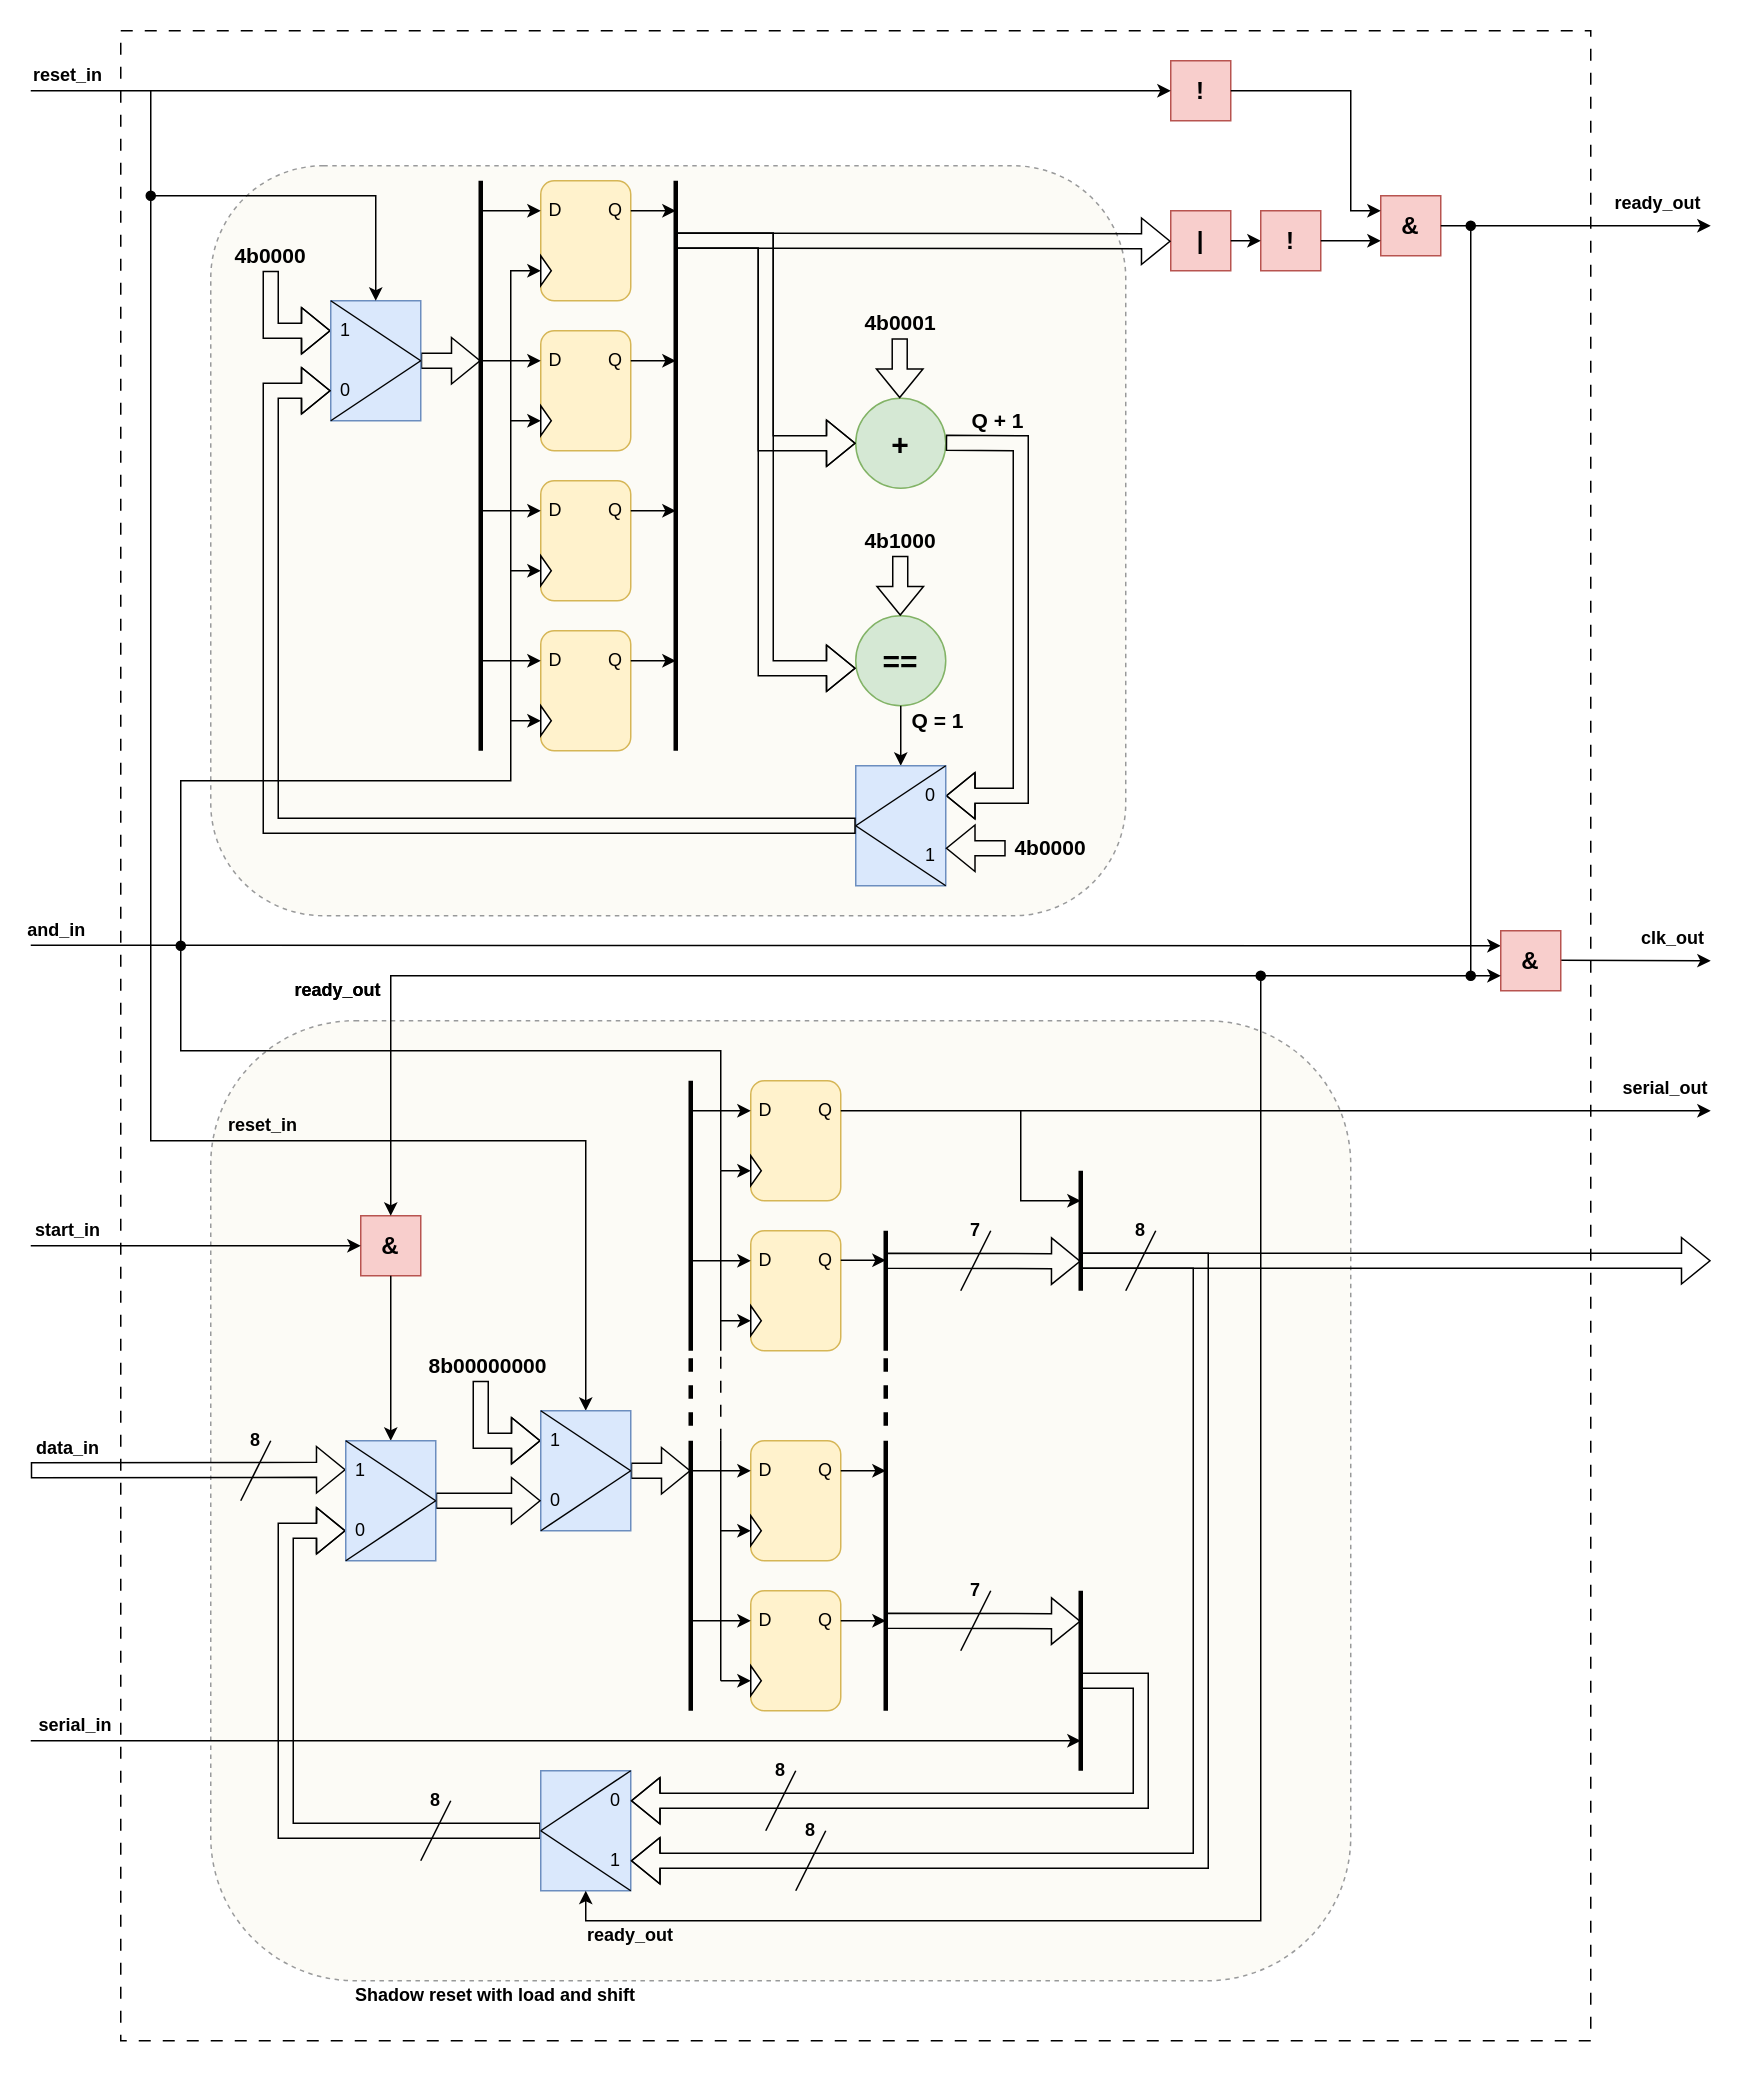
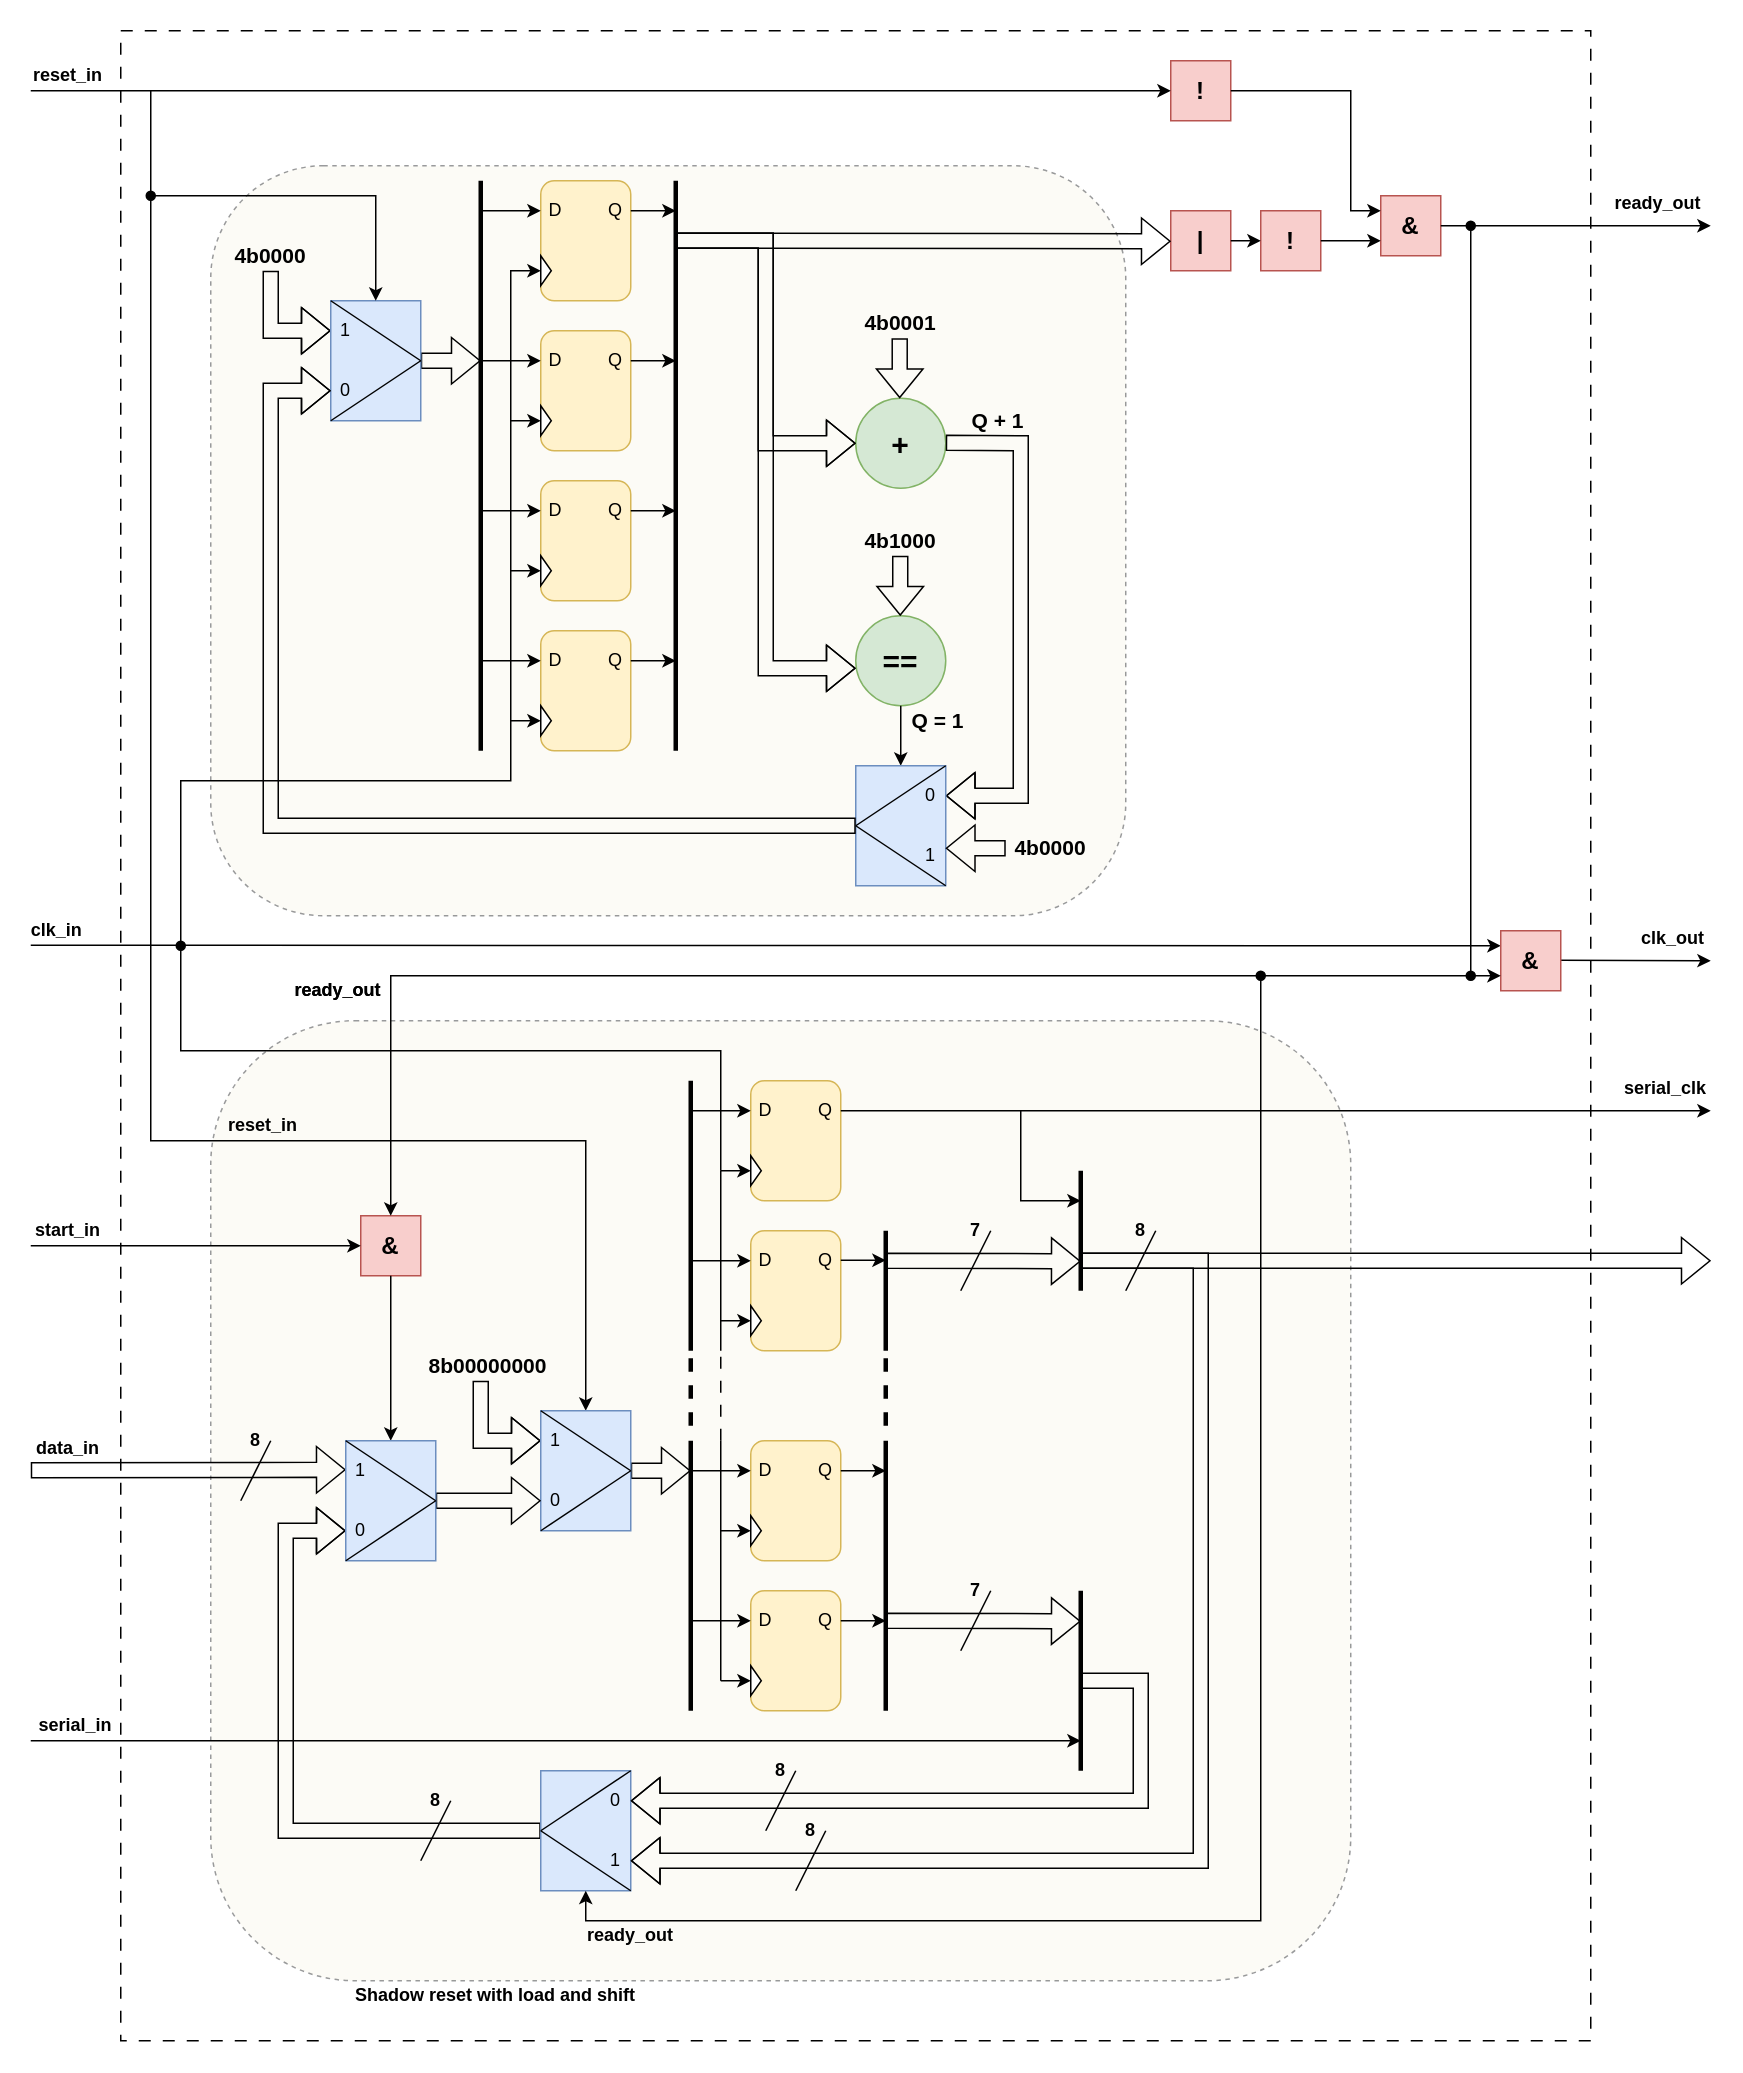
(57, 931) -> (57, 931)
(1666, 1088) -> (1666, 1088)
